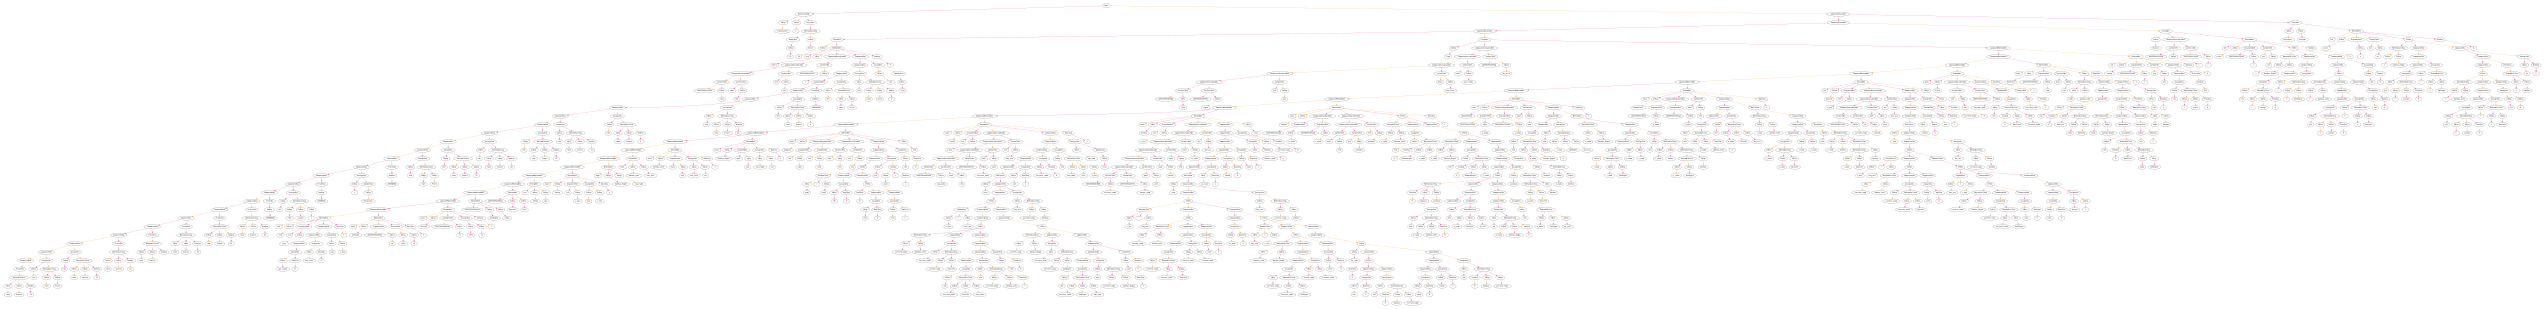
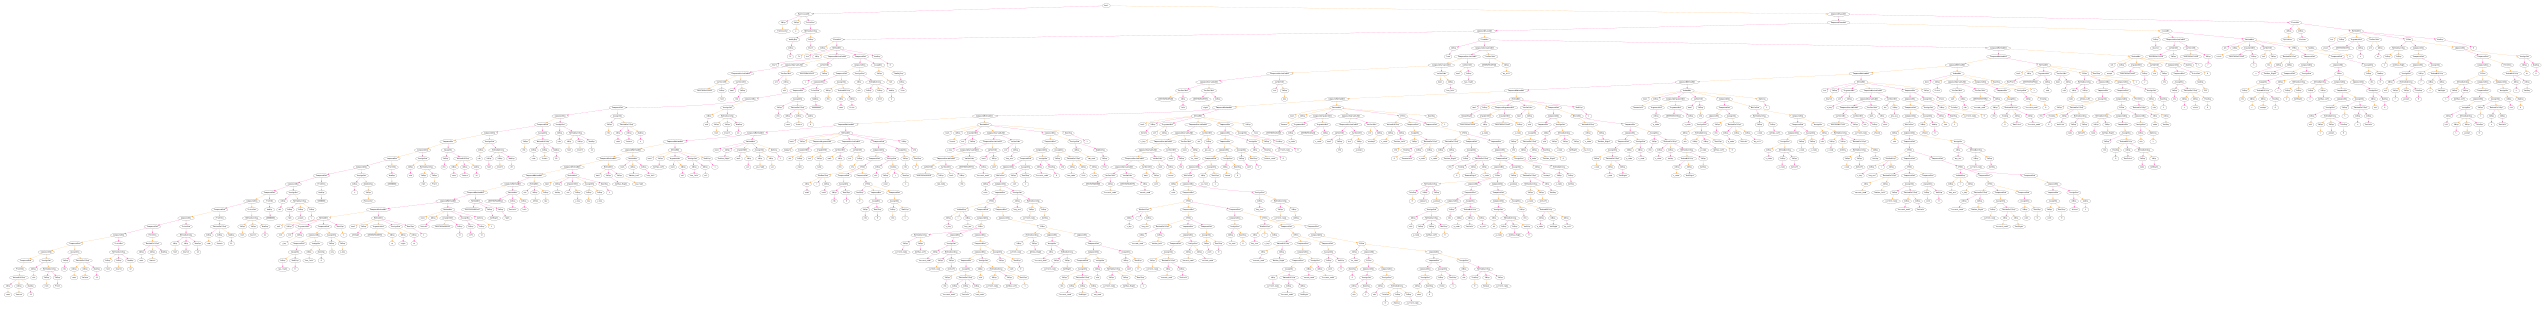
none -> (2343, 48)
(1639, 116) -> none
